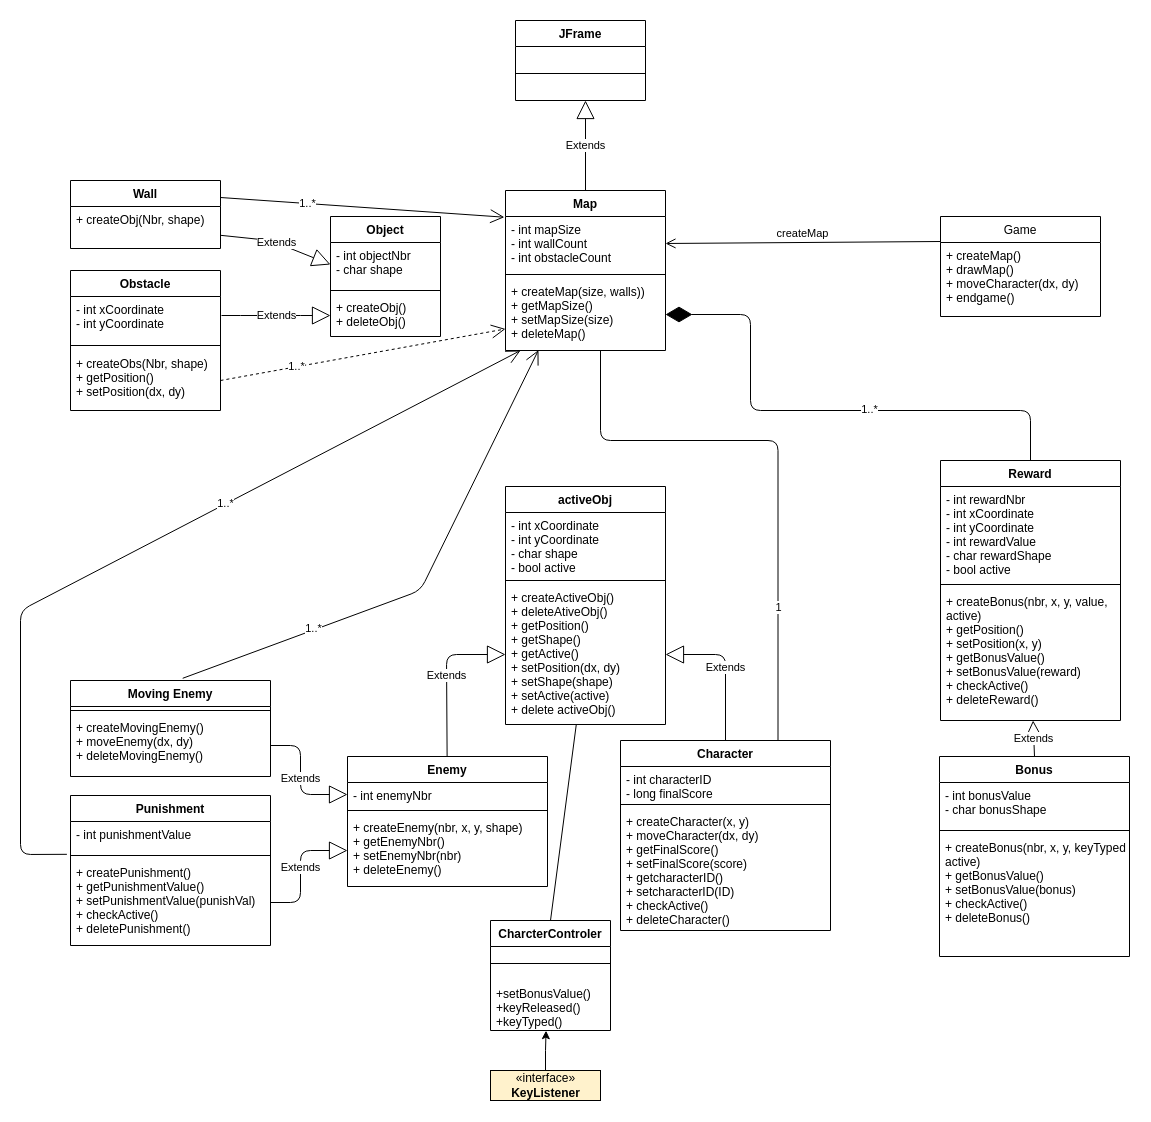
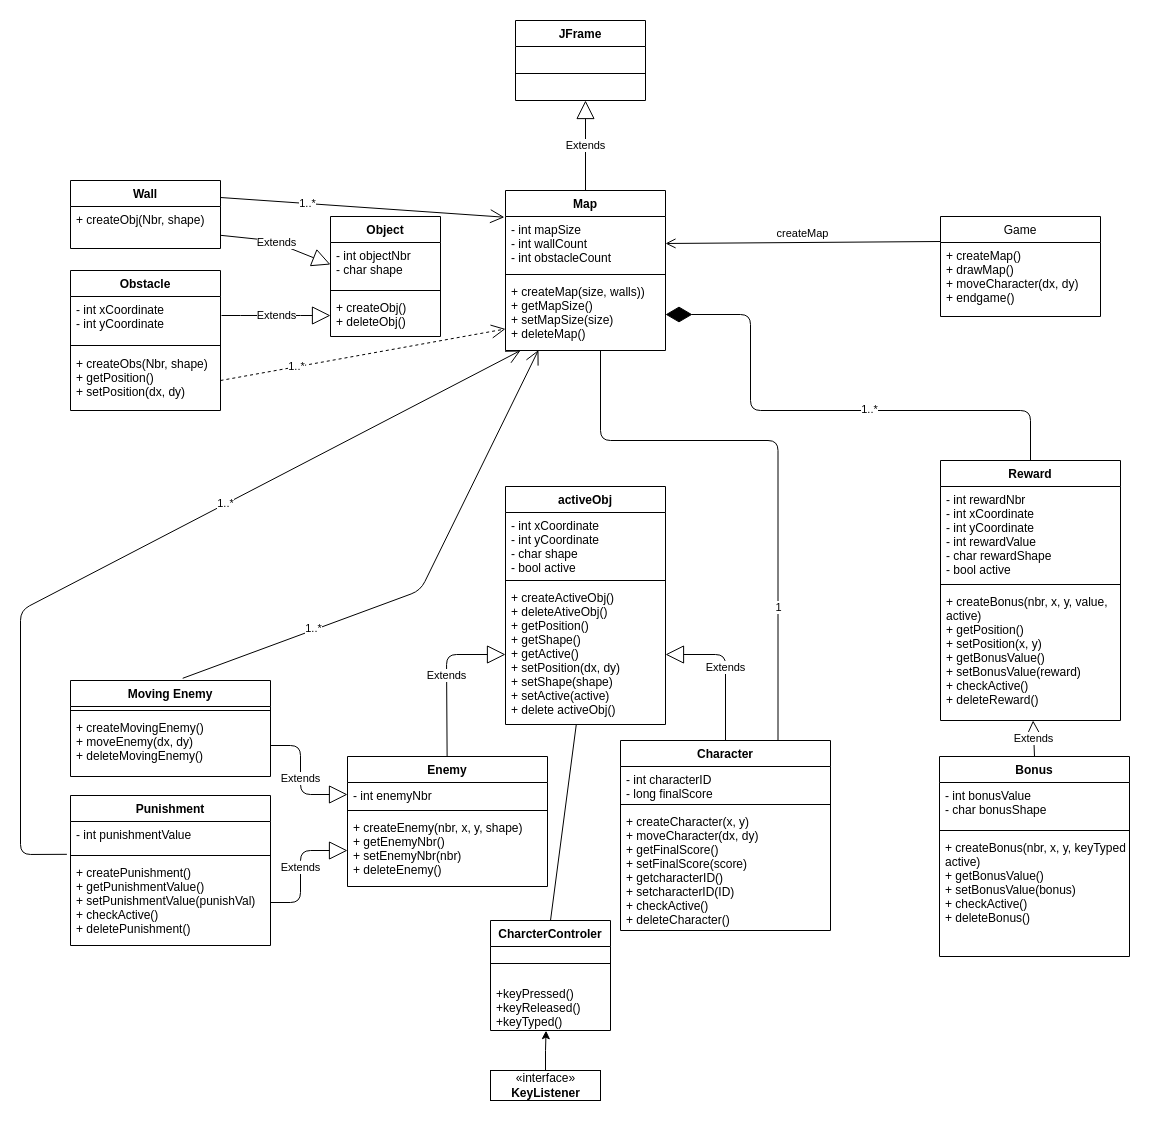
(548, 994) -> (540, 994)
(546, 1086) -> (546, 1086)
